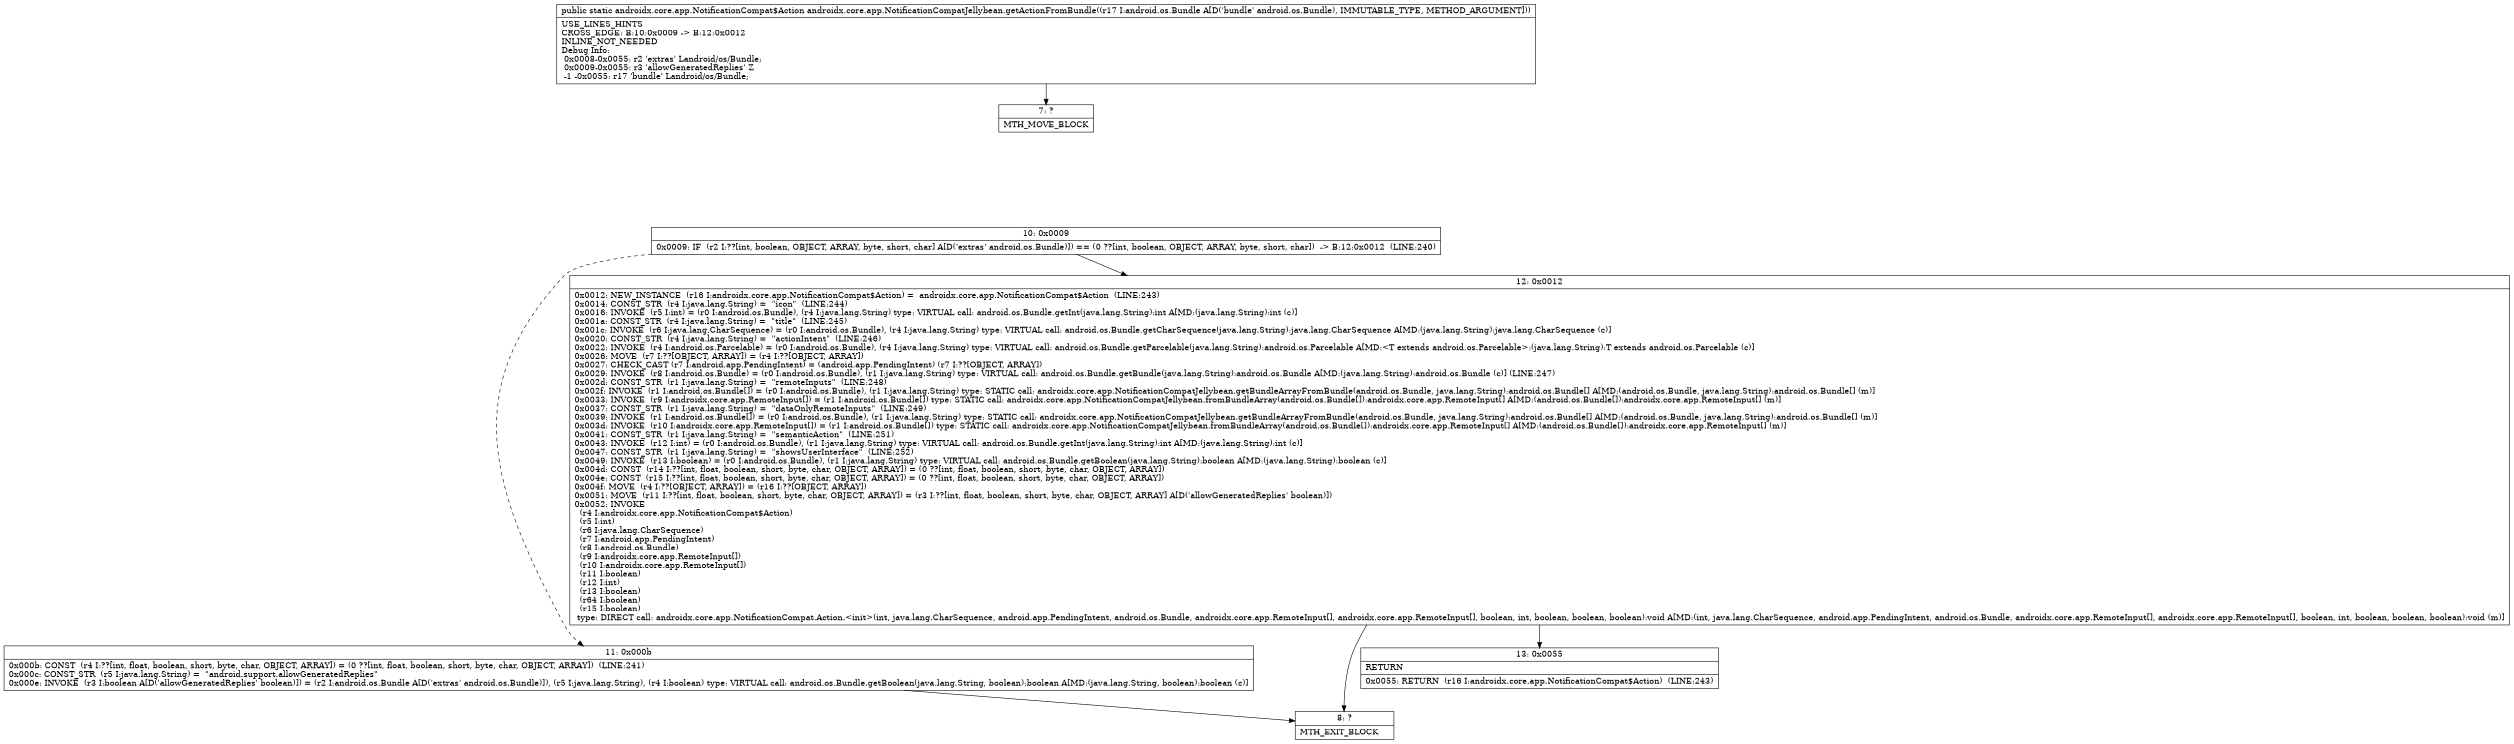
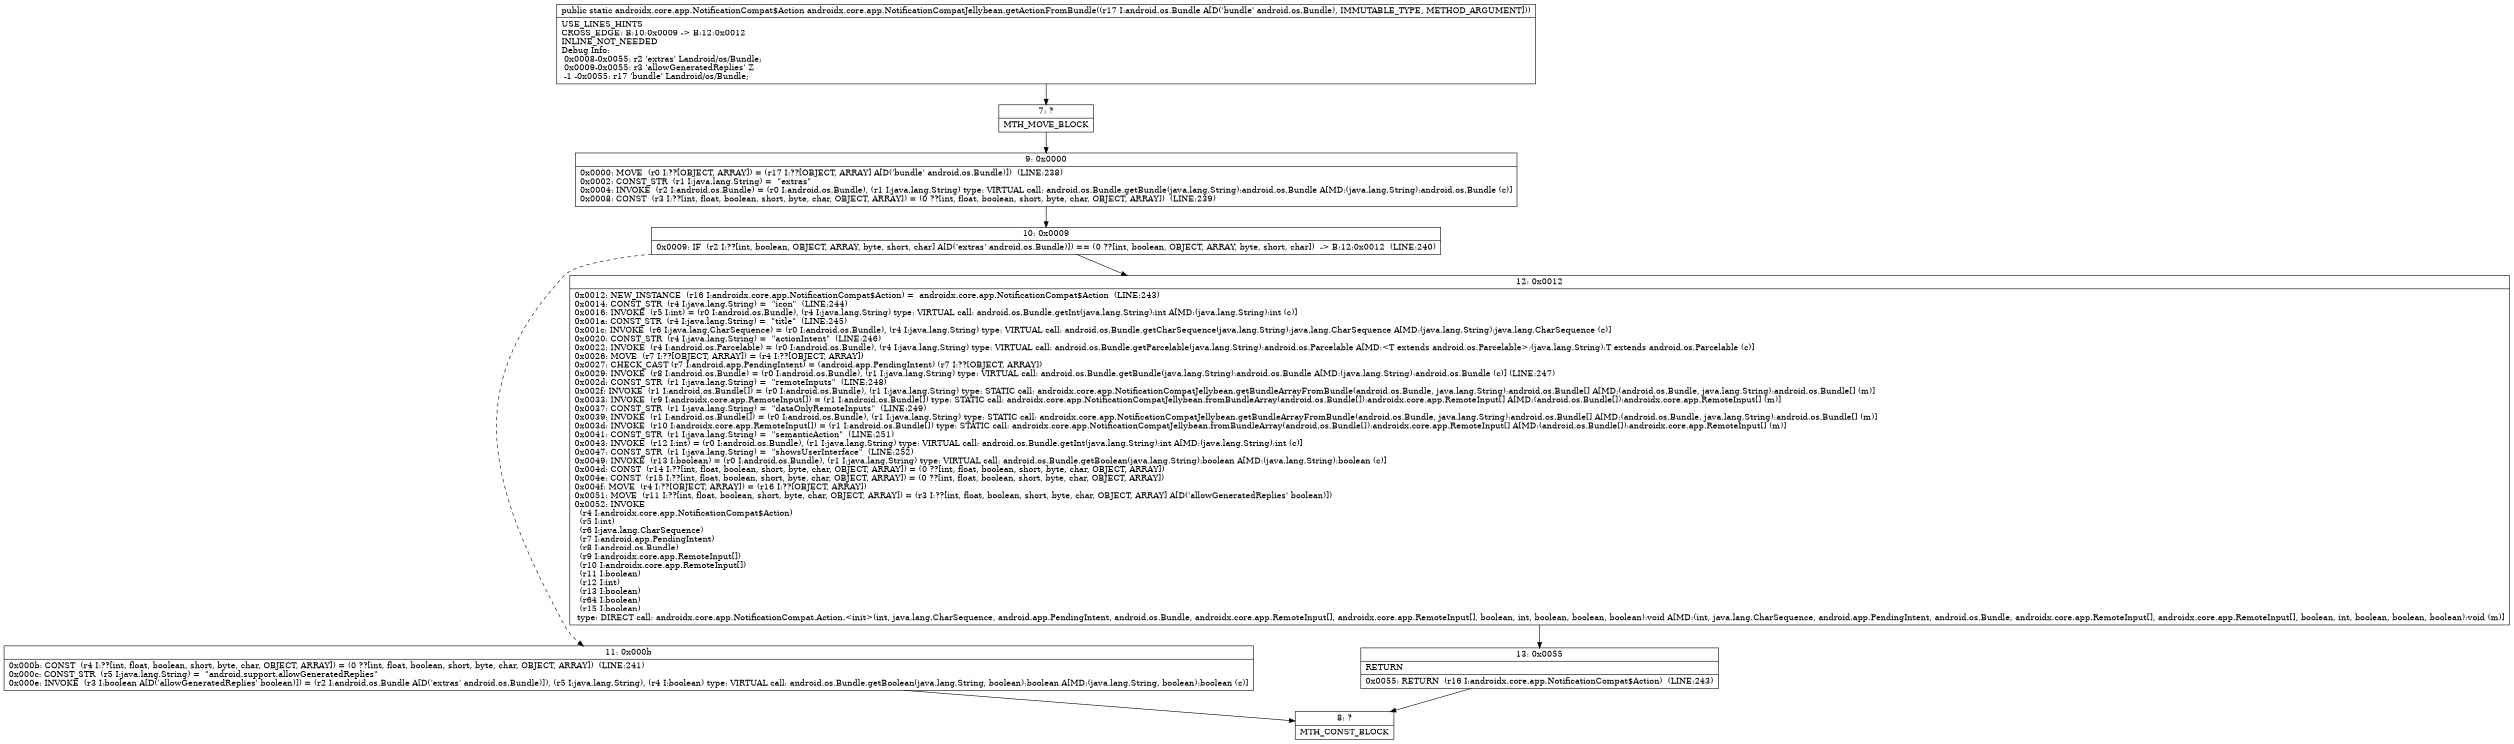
none -> (1046, 180)
(1349, 663) -> (1434, 699)
(1339, 732) -> (1345, 732)
